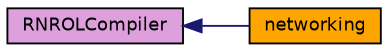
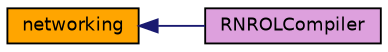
(226, 26) -> (182, 26)
